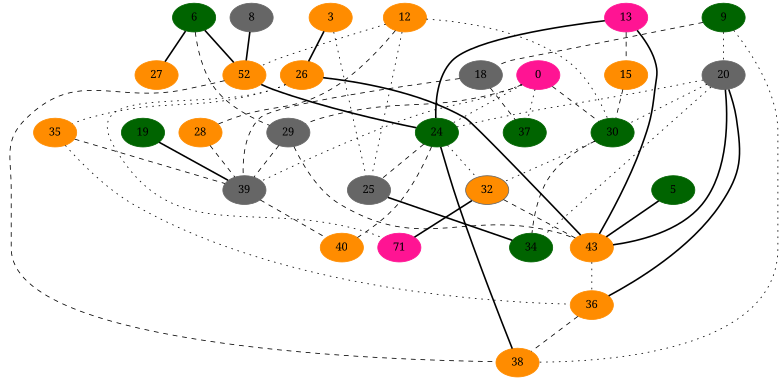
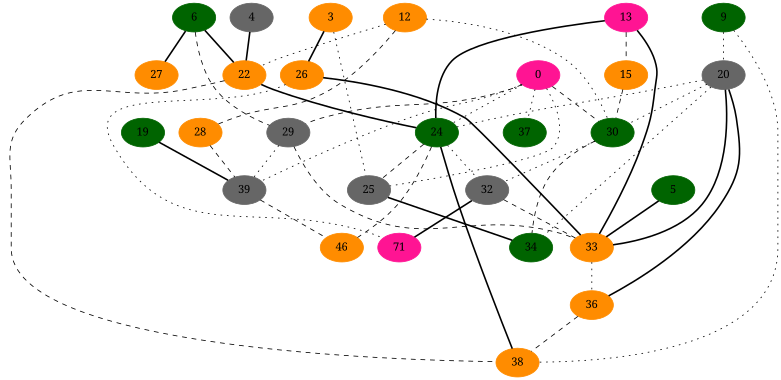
(252, 18) -> (252, 18)
(244, 75) -> (244, 75)
(481, 75) -> none
(388, 100) -> (503, 164)
(55, 133) -> none
(266, 161) -> (266, 161)
(487, 190) -> (487, 190)
(342, 248) -> (342, 248)
(592, 248) -> (592, 248)
